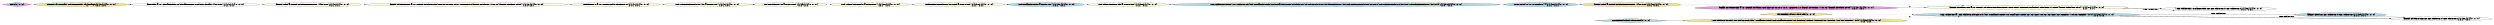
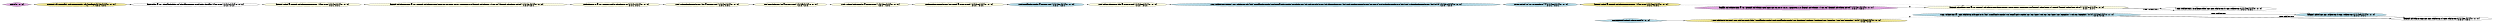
(1796, 14) -> none
